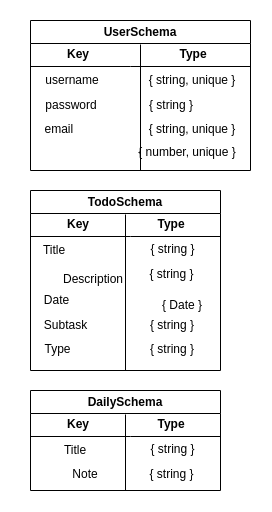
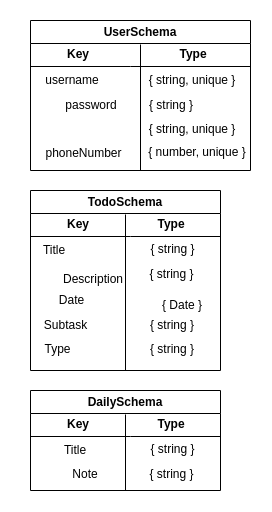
(72, 106) -> (92, 106)
(61, 130) -> none
(188, 153) -> (198, 153)
none -> (83, 154)
(57, 301) -> (72, 301)
